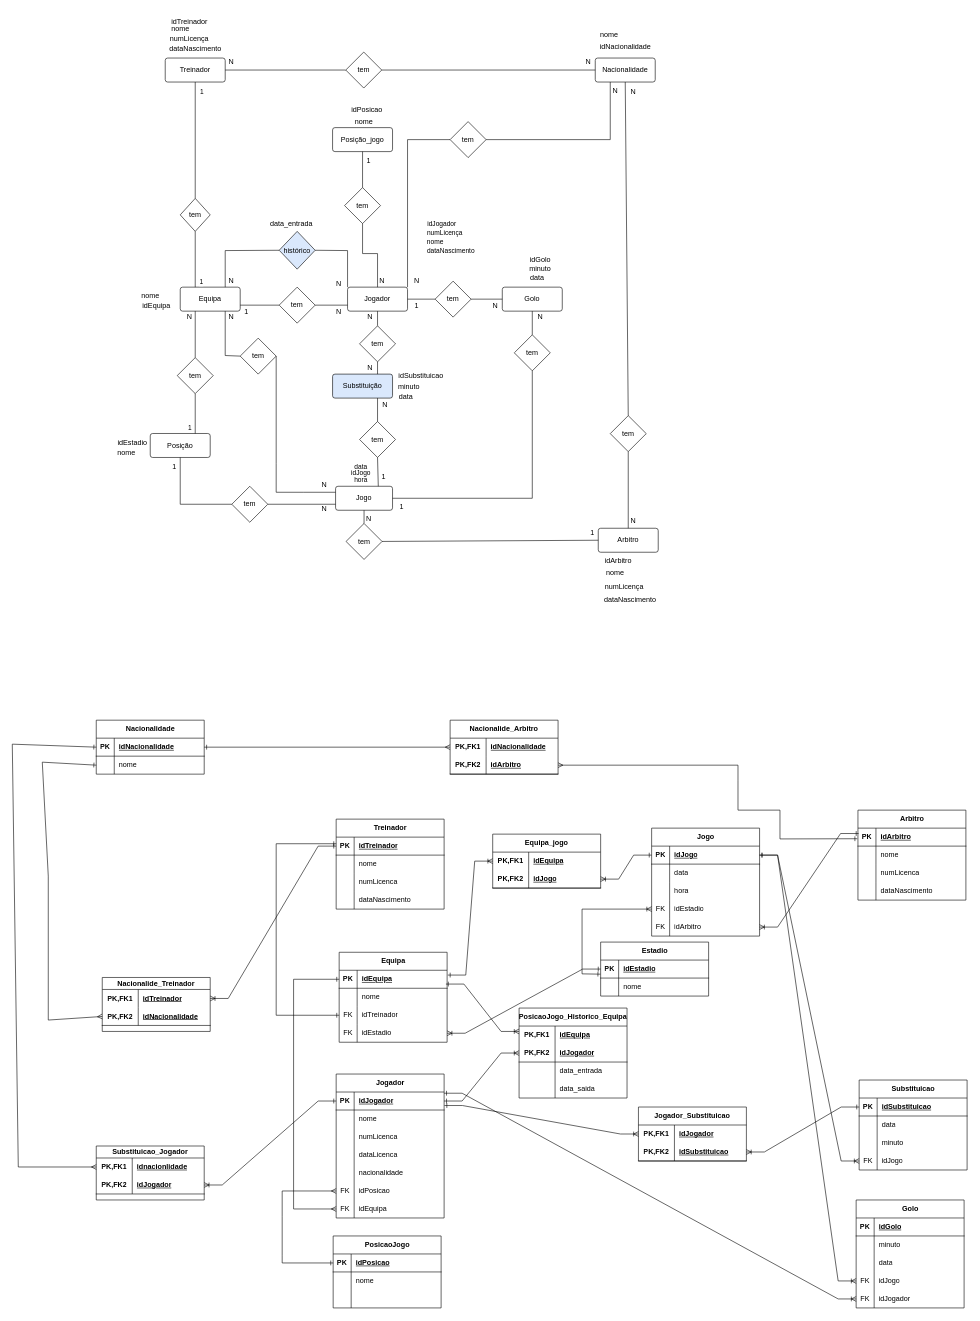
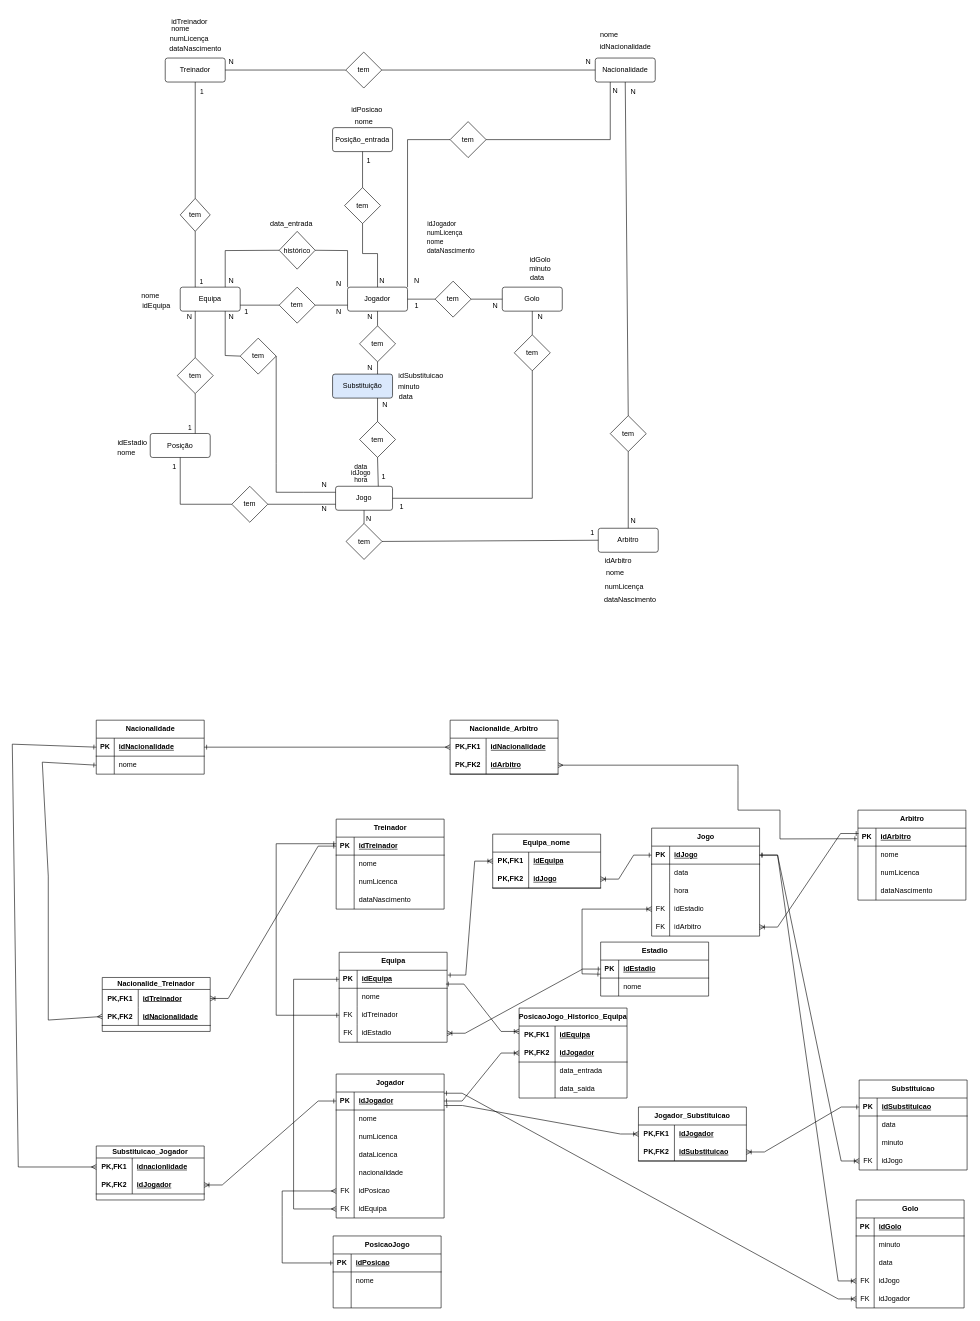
(363, 140) -> (363, 140)
(297, 250) -> (297, 250)
(547, 843) -> (547, 843)
